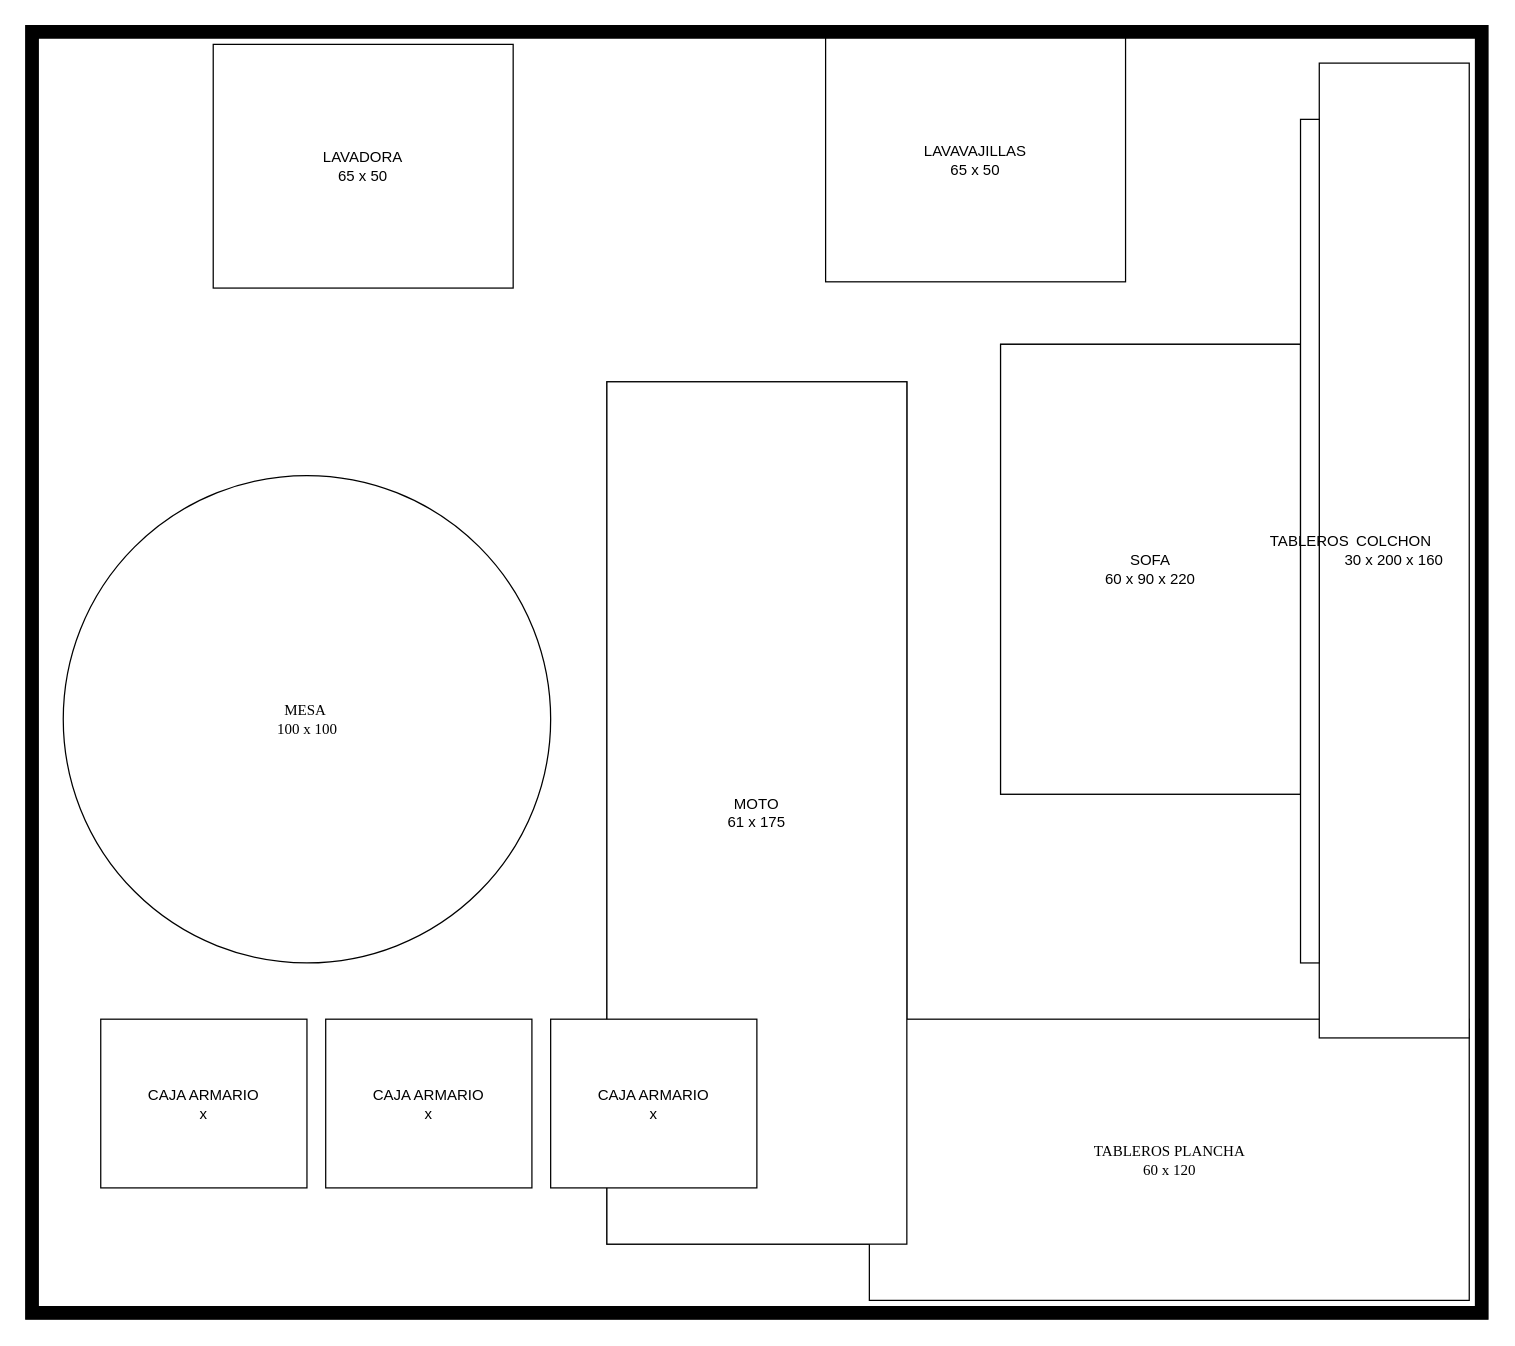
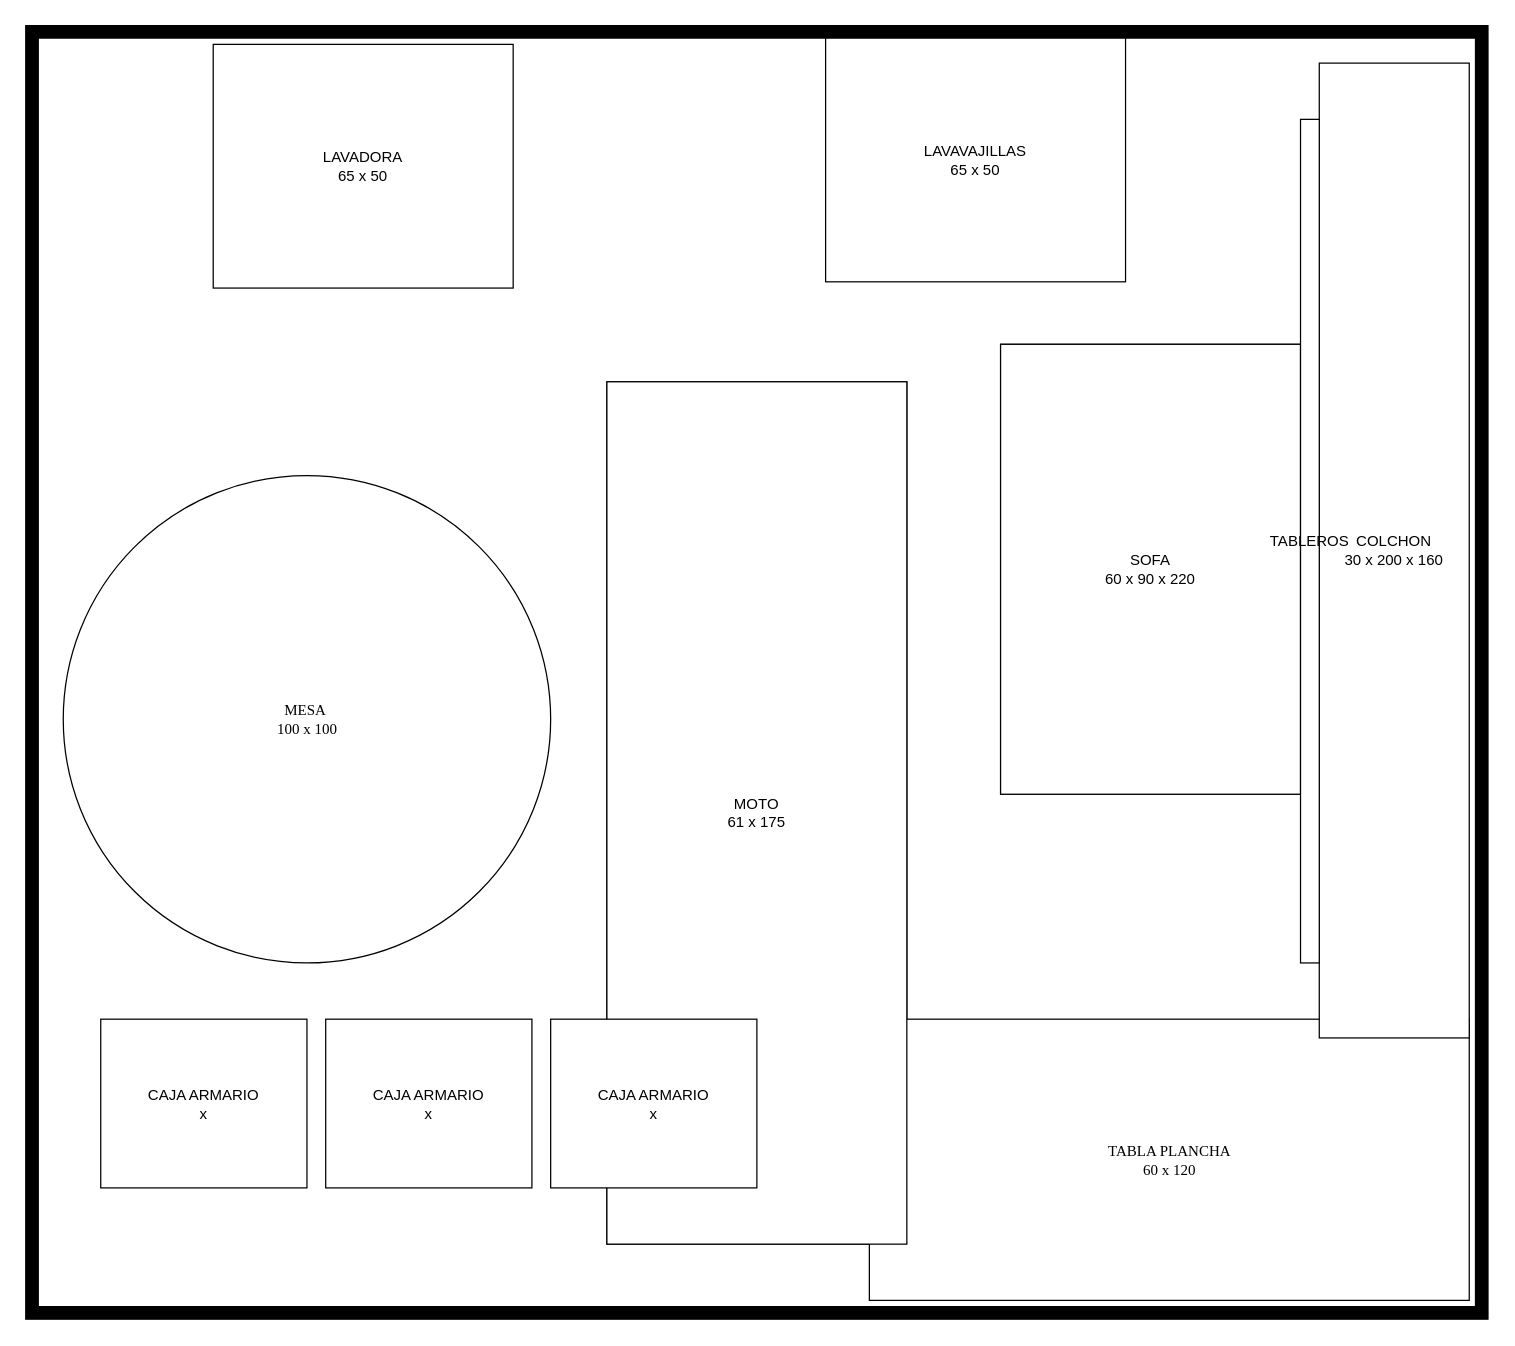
(1170, 1161) -> (1170, 1161)
